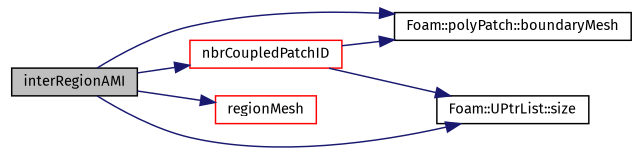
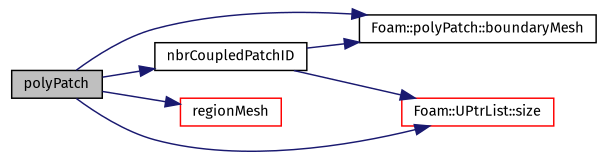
(266, 54) -> (231, 57)
(75, 82) -> (57, 84)
(513, 110) -> (478, 112)
